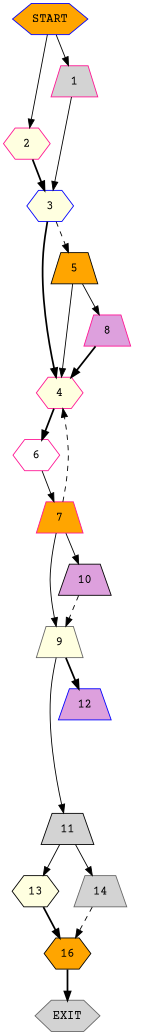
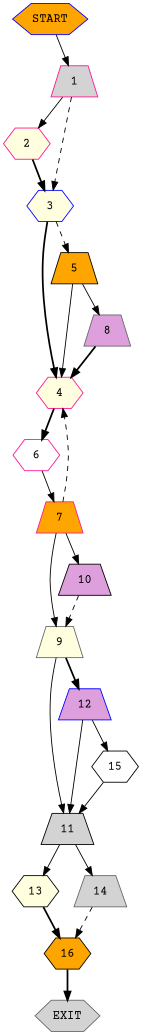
(39, 77) -> (53, 109)
(63, 139) -> (63, 139)
(107, 331) -> (107, 331)
none -> (77, 762)
none -> (115, 767)
